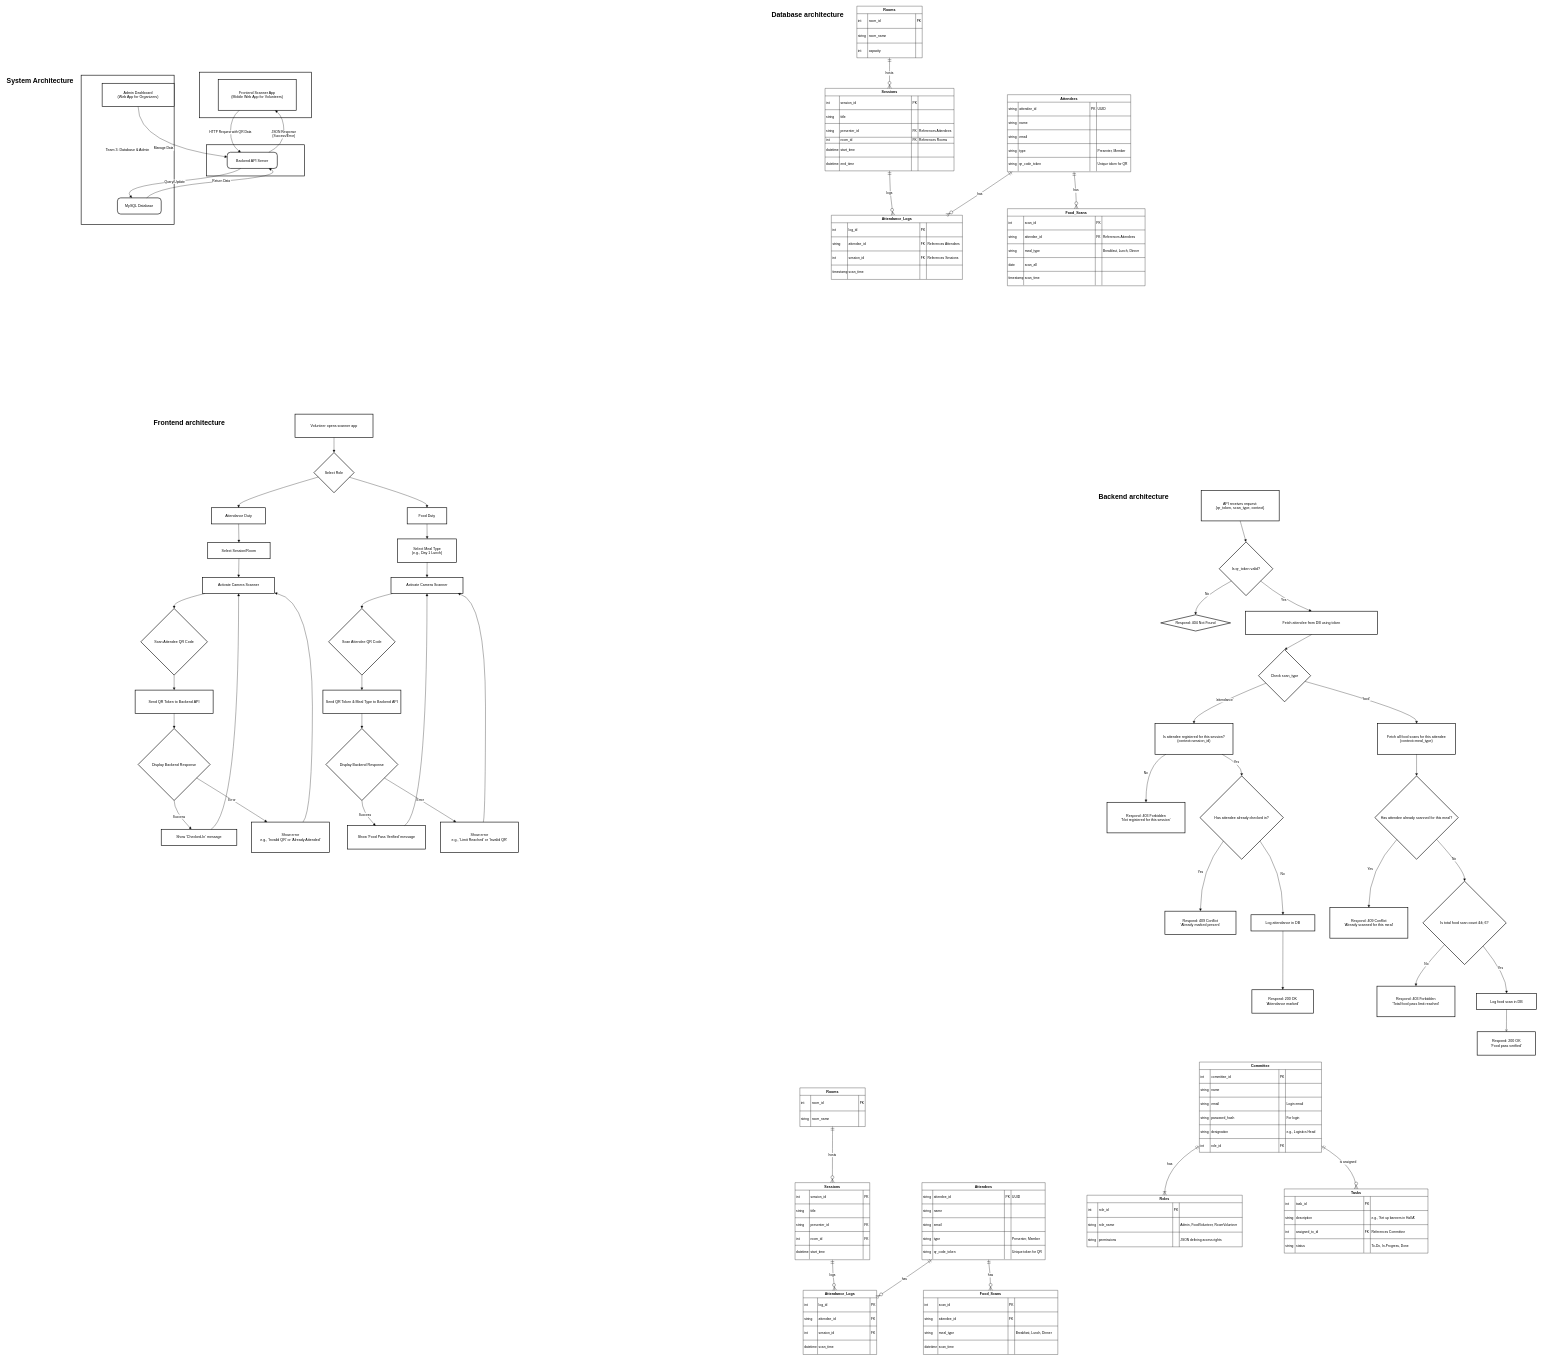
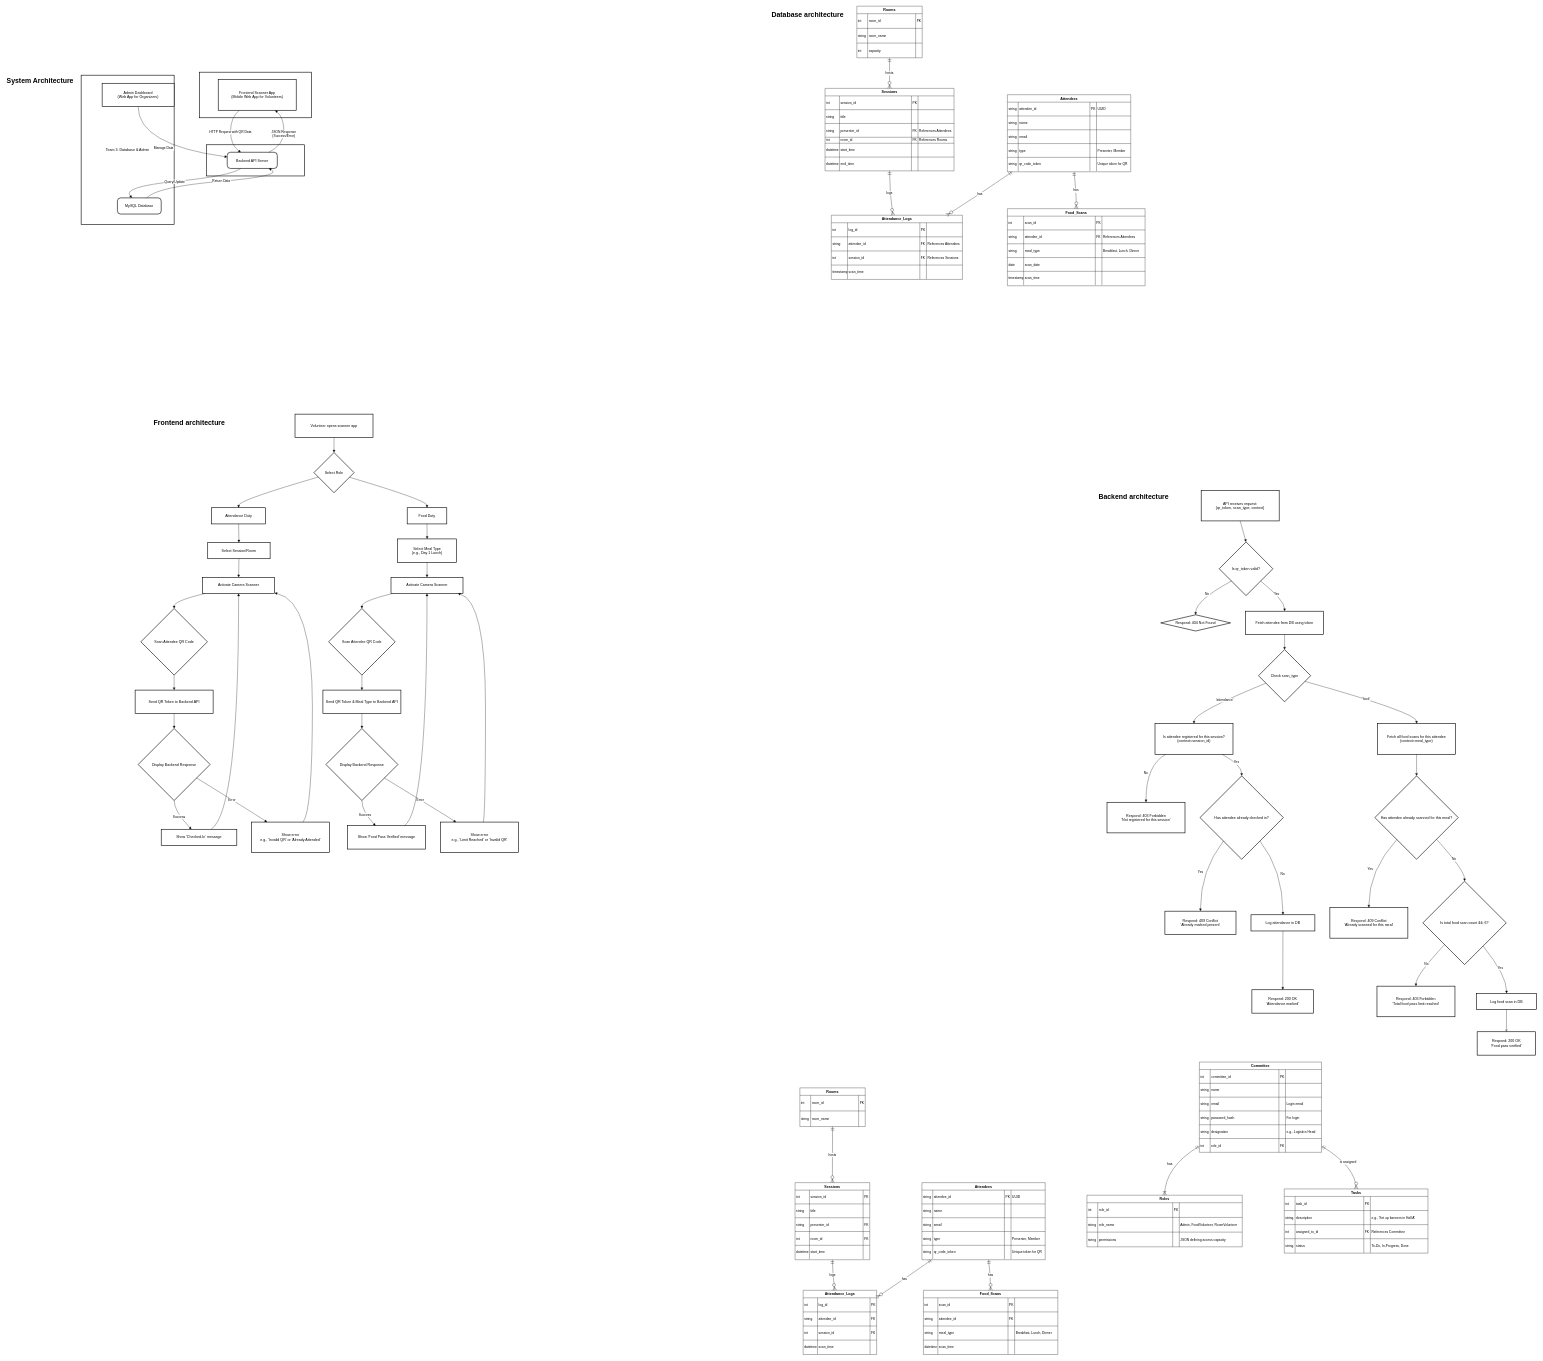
(1031, 265) -> (1033, 265)
(1312, 623) -> (1285, 623)
(1203, 1240) -> (1205, 1240)
